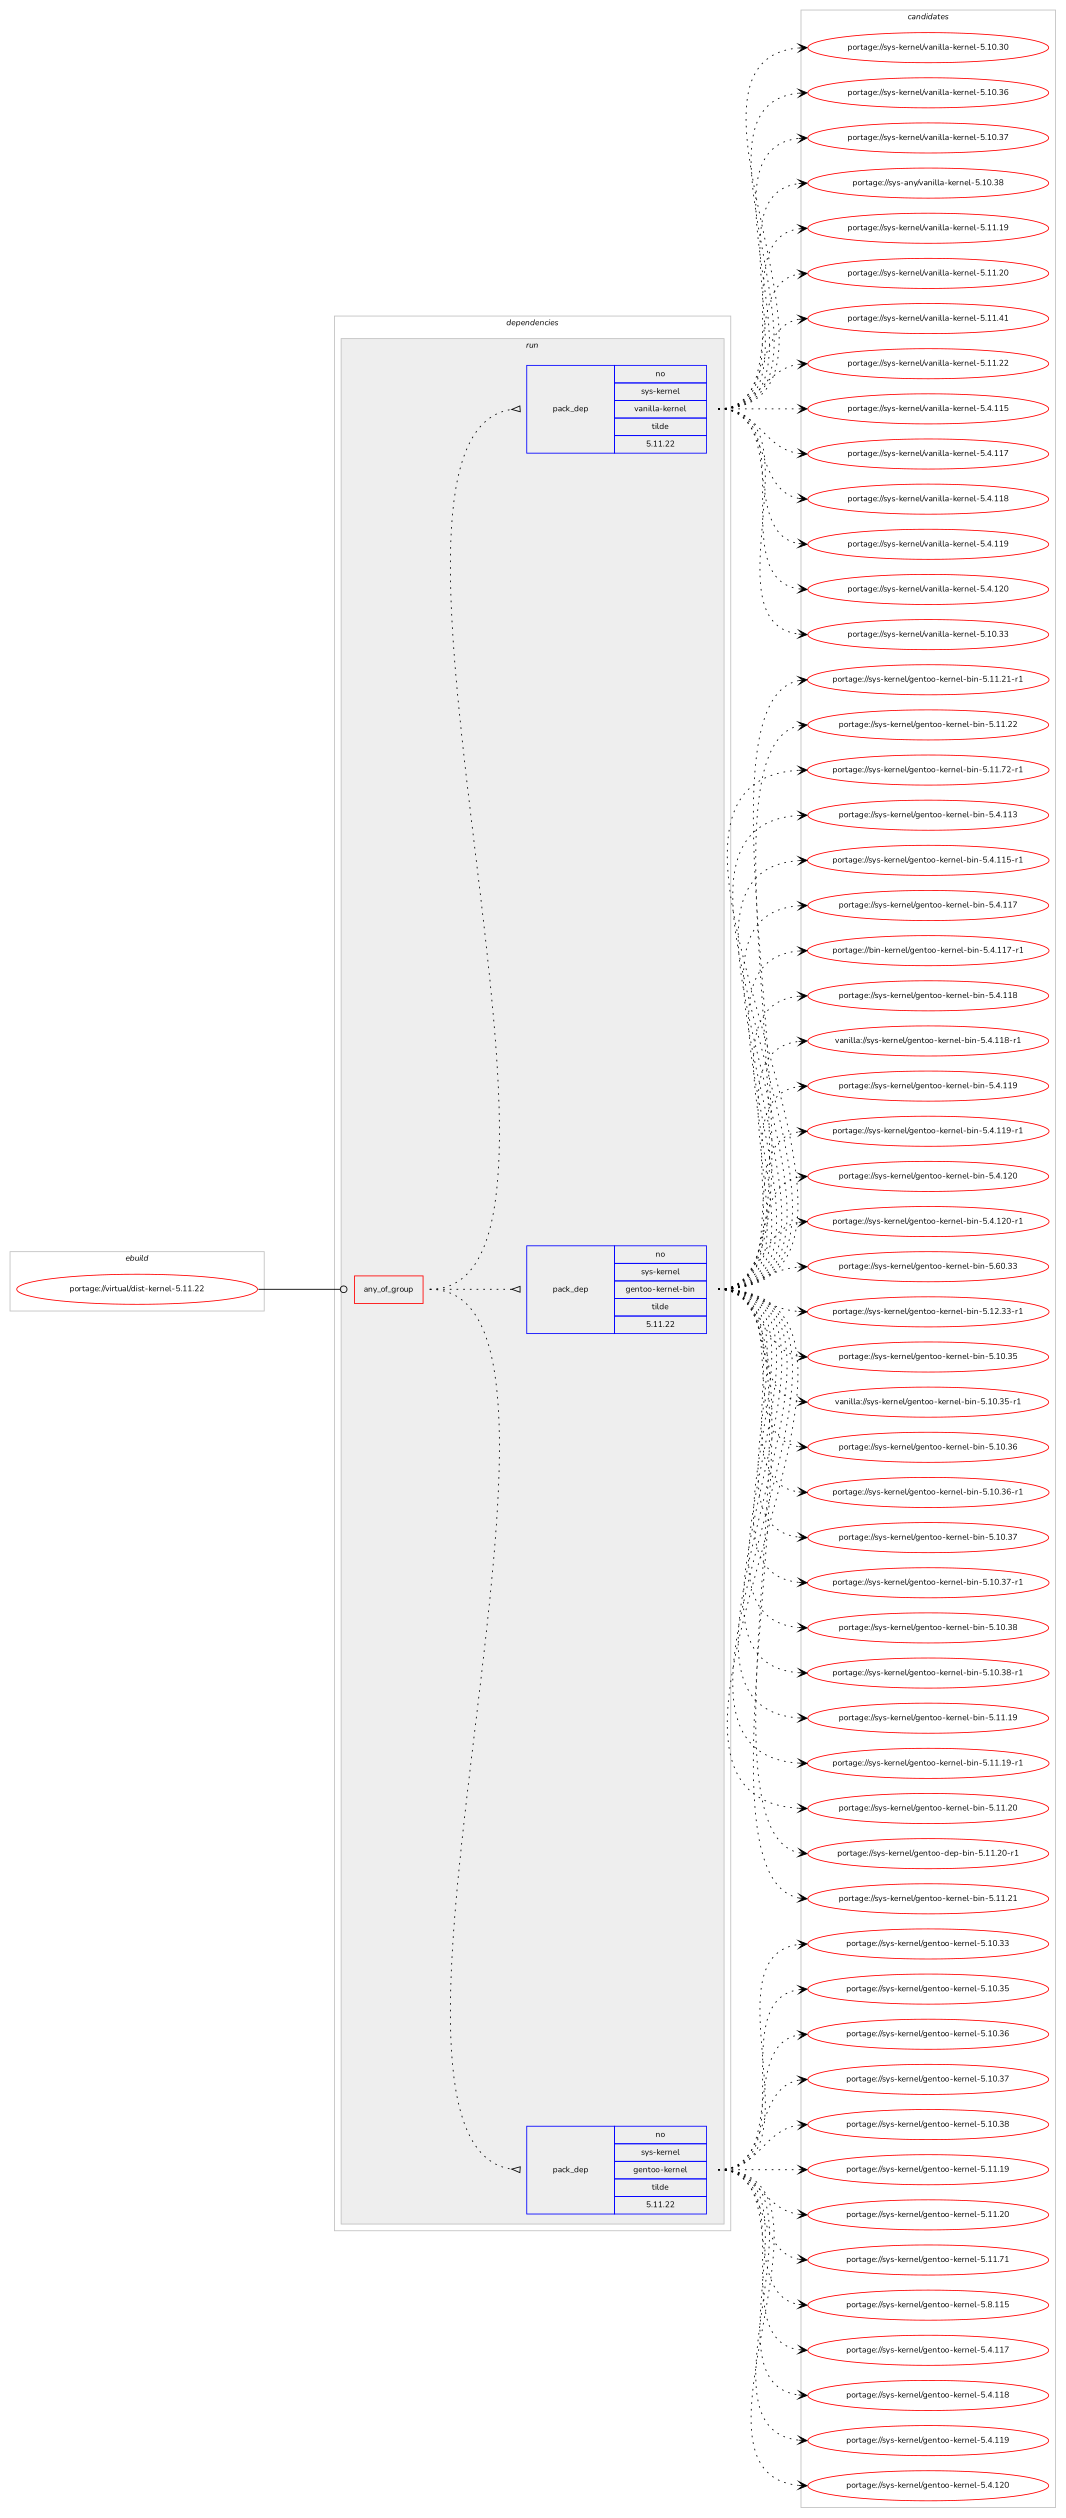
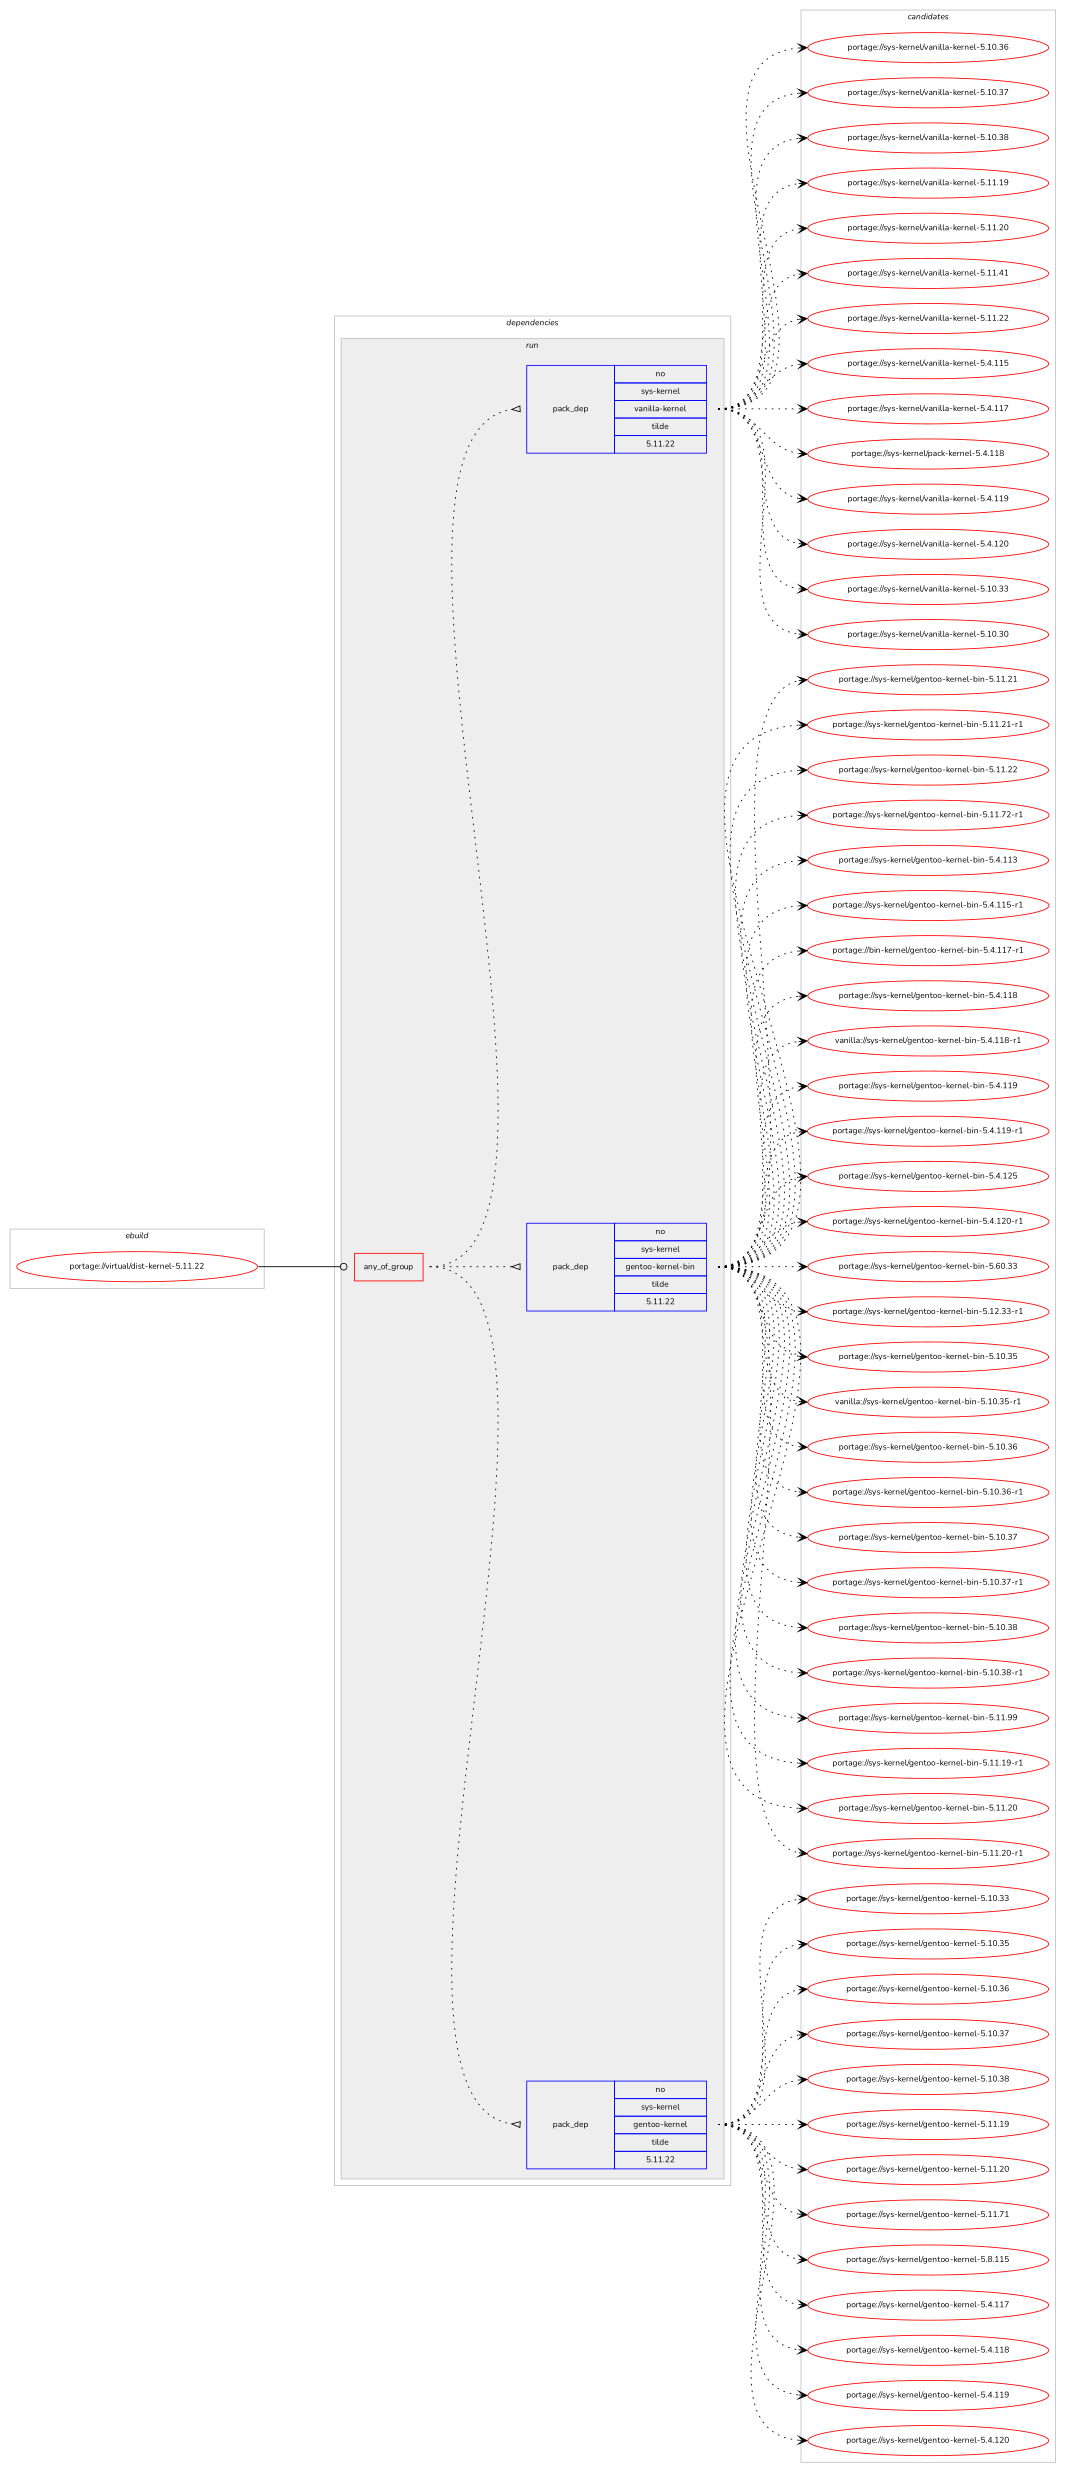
(928, 183) -> (928, 138)
(928, 499) -> (928, 454)
(928, 906) -> none
(928, 1176) -> (928, 1176)
(928, 1718) -> (928, 1718)
(928, 1854) -> (928, 1854)
